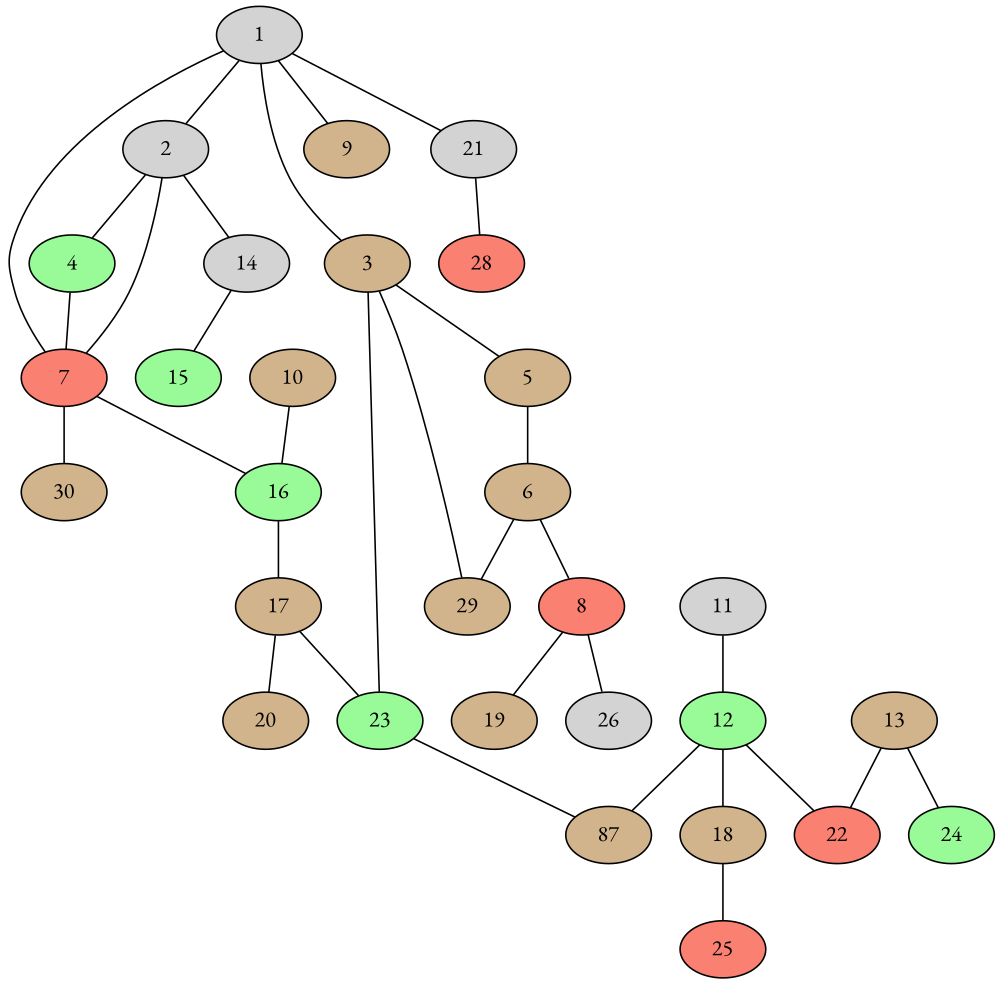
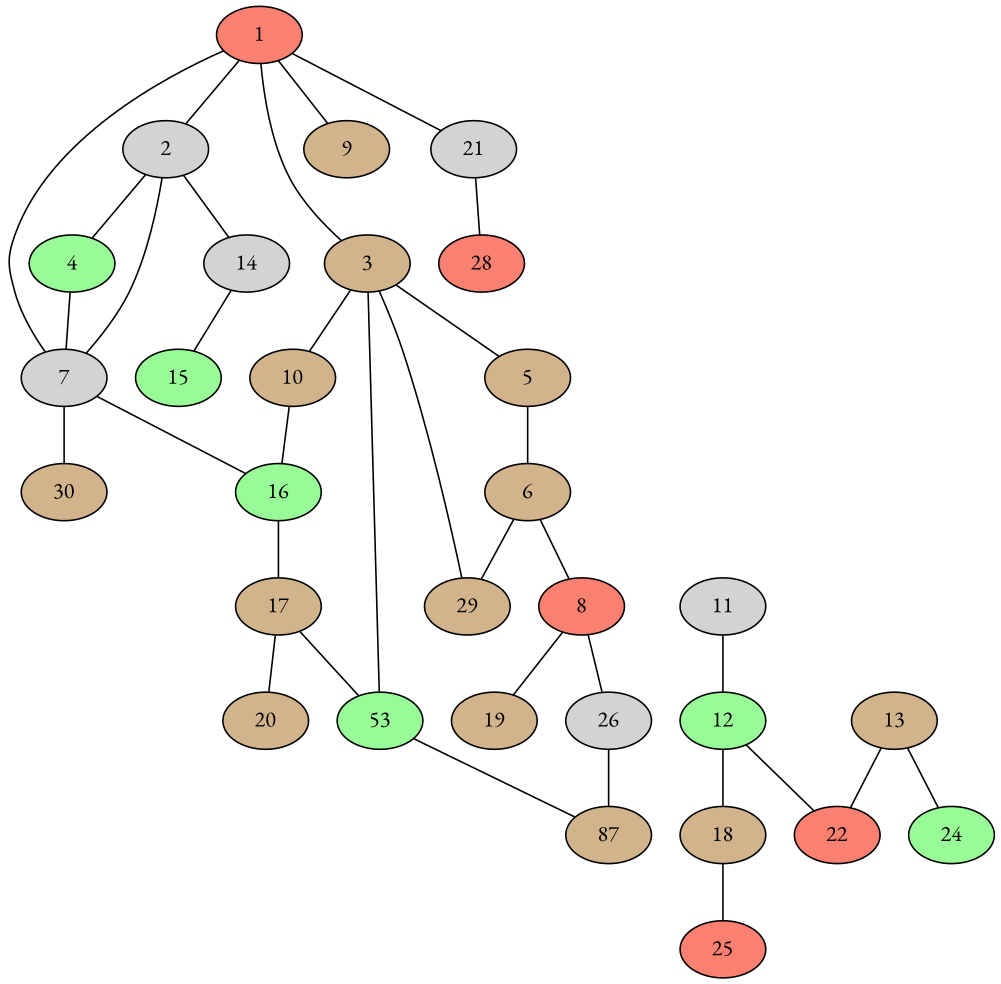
(259, 35) -> (259, 35)
none -> (330, 321)
(64, 378) -> (64, 378)
(380, 721) -> (380, 721)
(666, 778) -> (609, 778)
